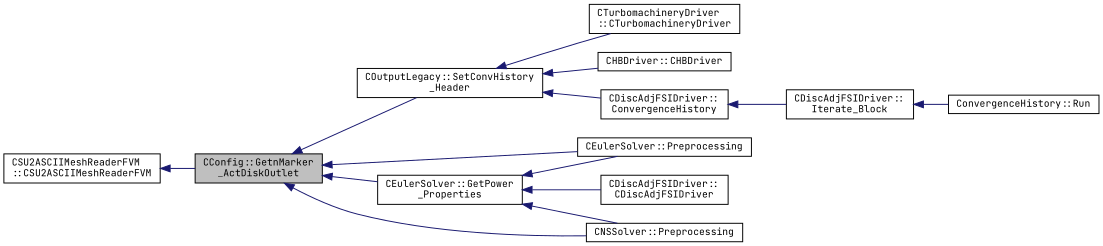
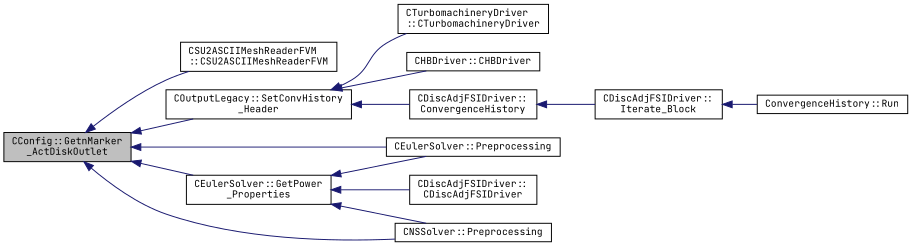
(183, 168) -> (139, 95)
